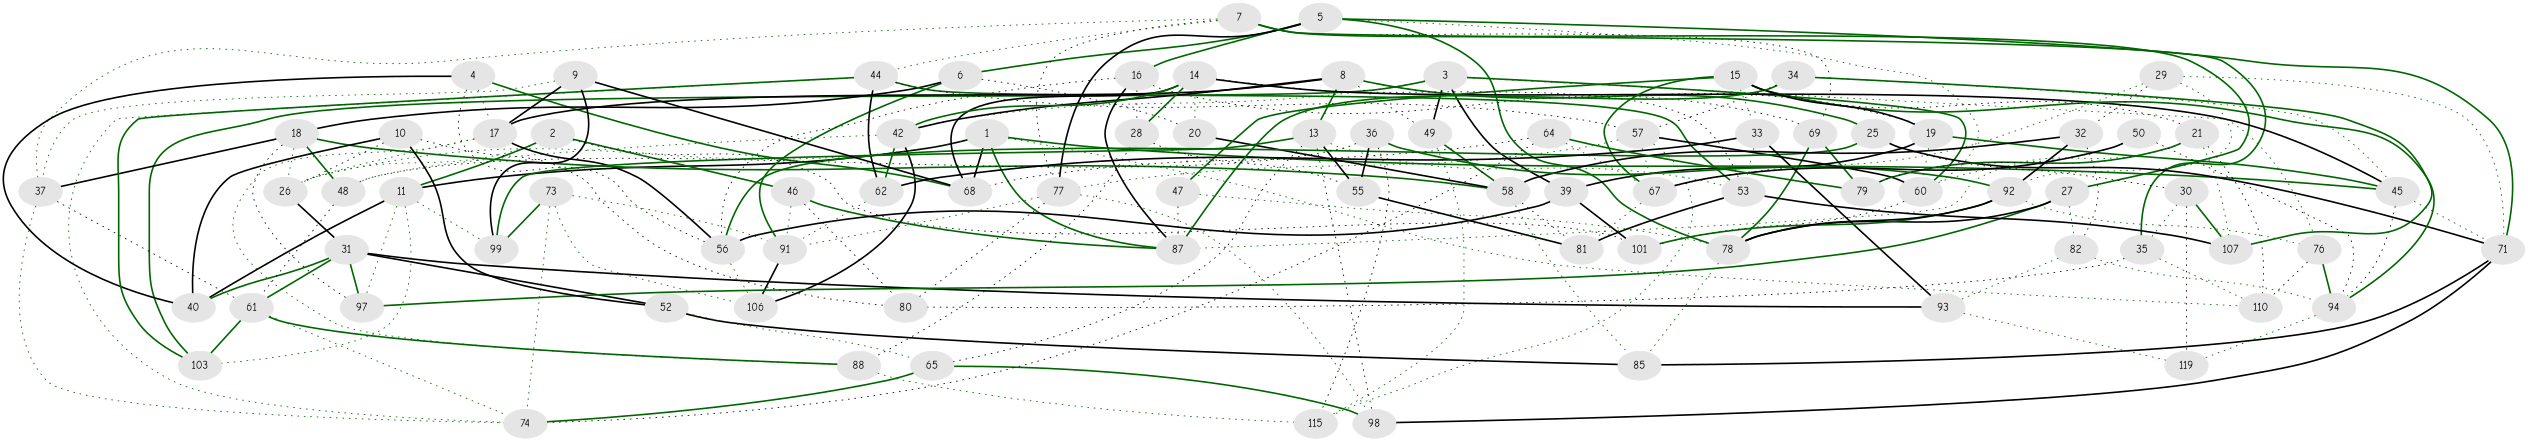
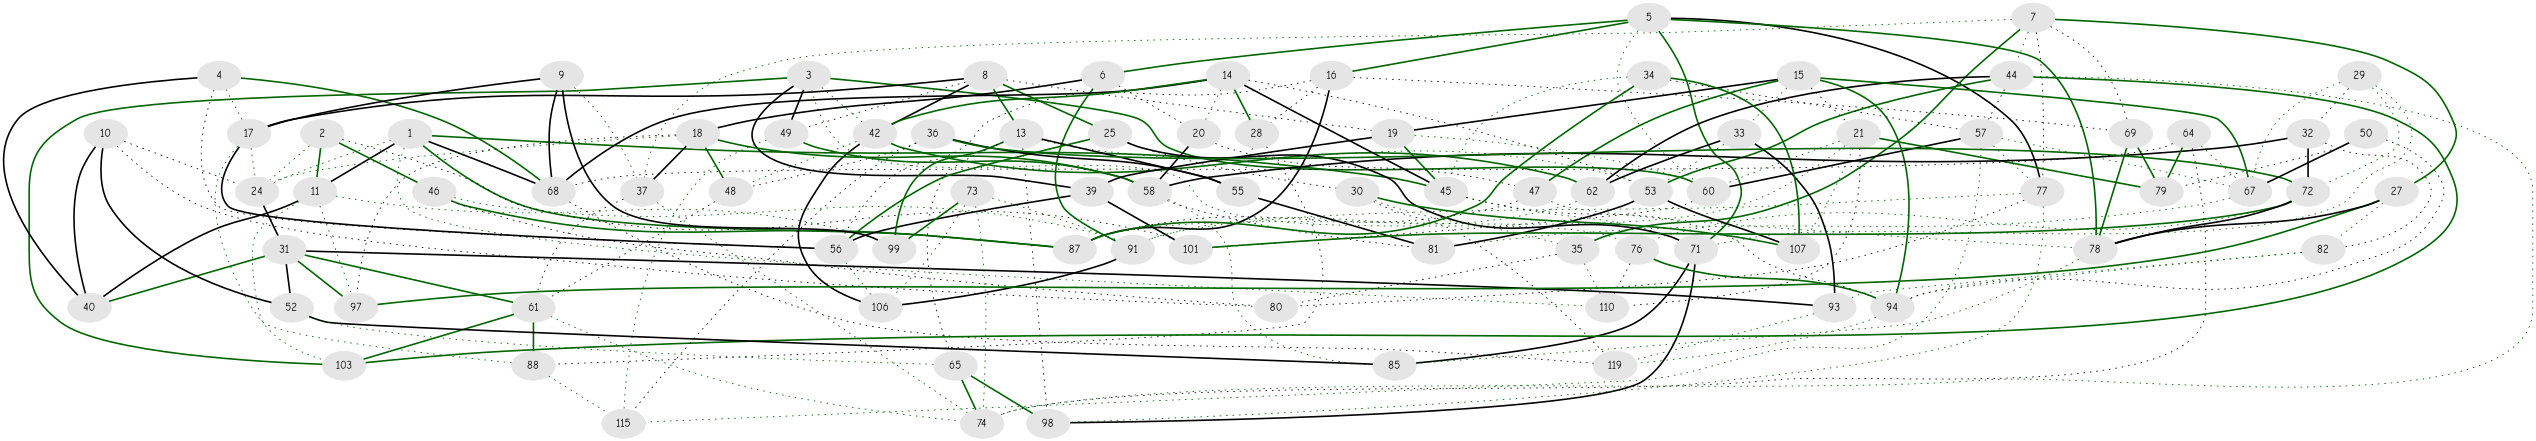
(285, 192) -> (257, 192)
(2009, 192) -> (2308, 192)
none -> (1121, 344)
